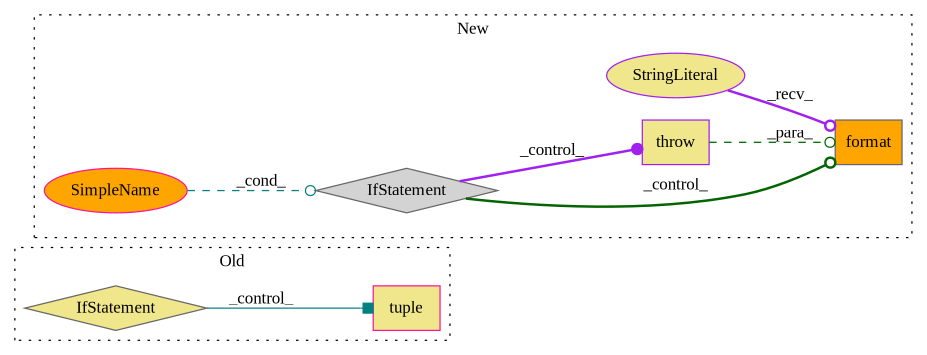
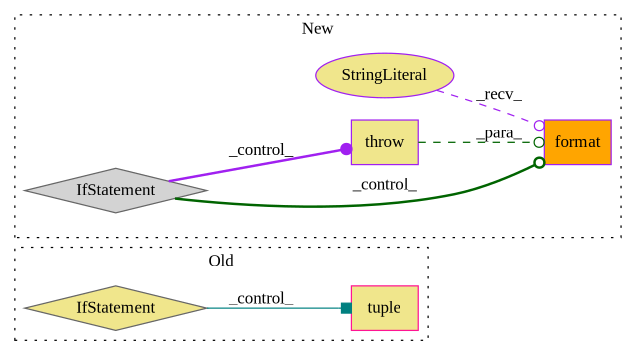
(777, 106) -> (486, 106)
(869, 142) -> (578, 142)
(116, 191) -> none
